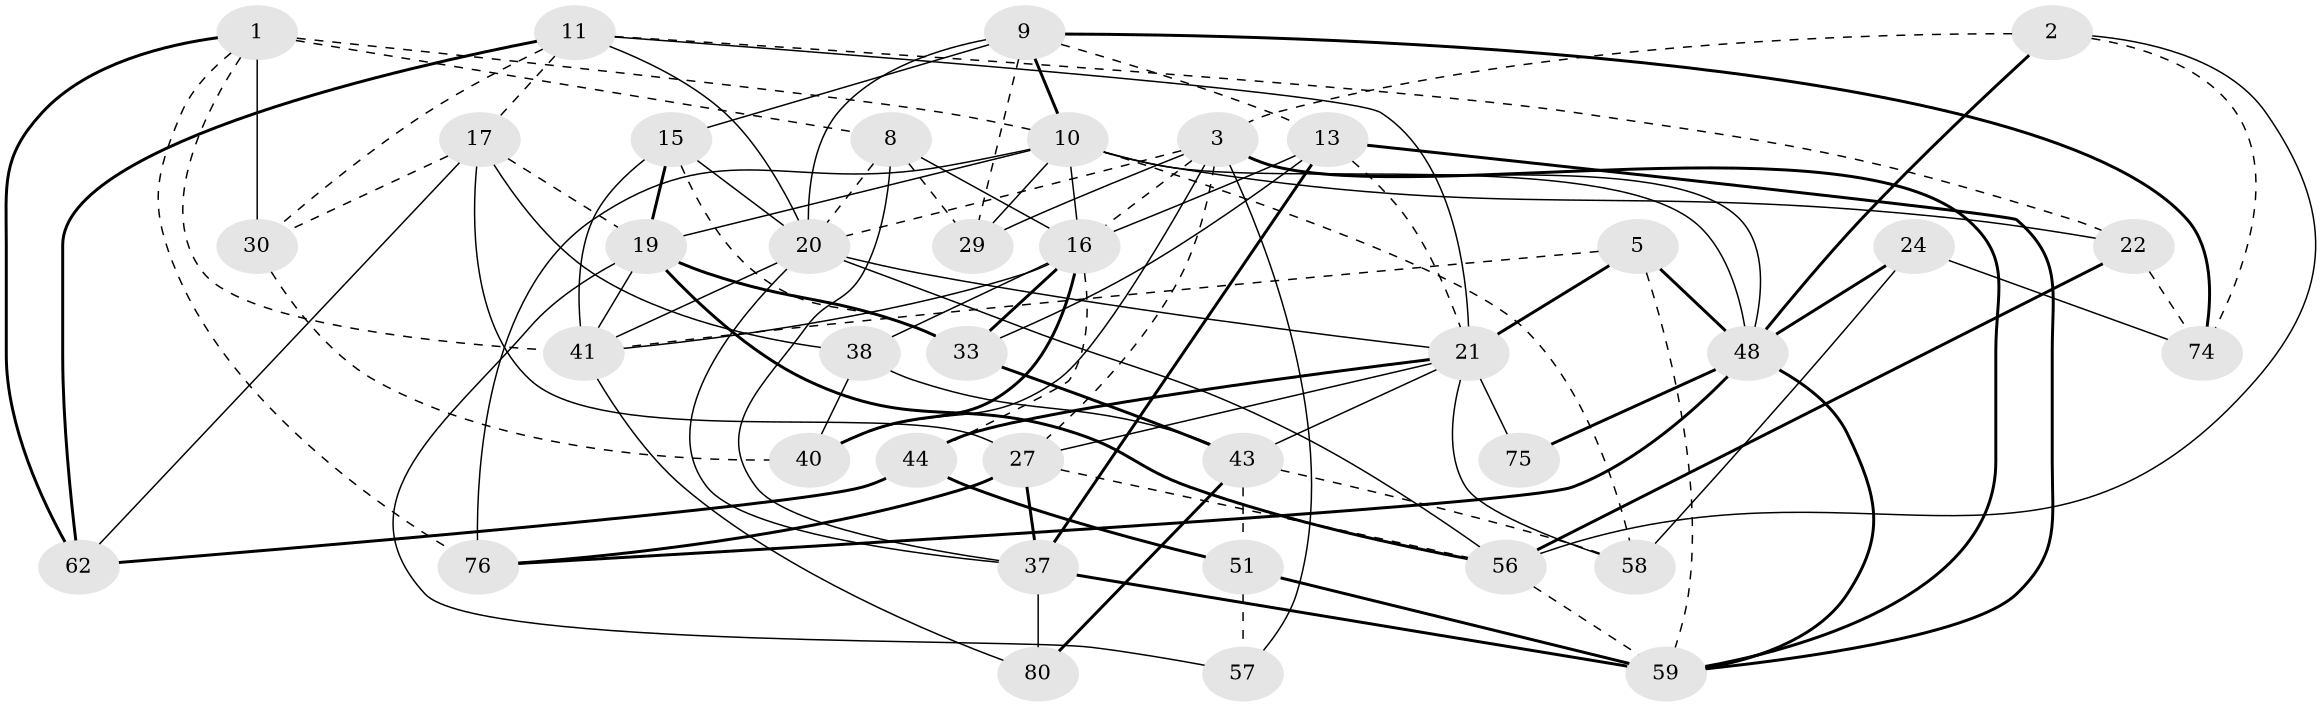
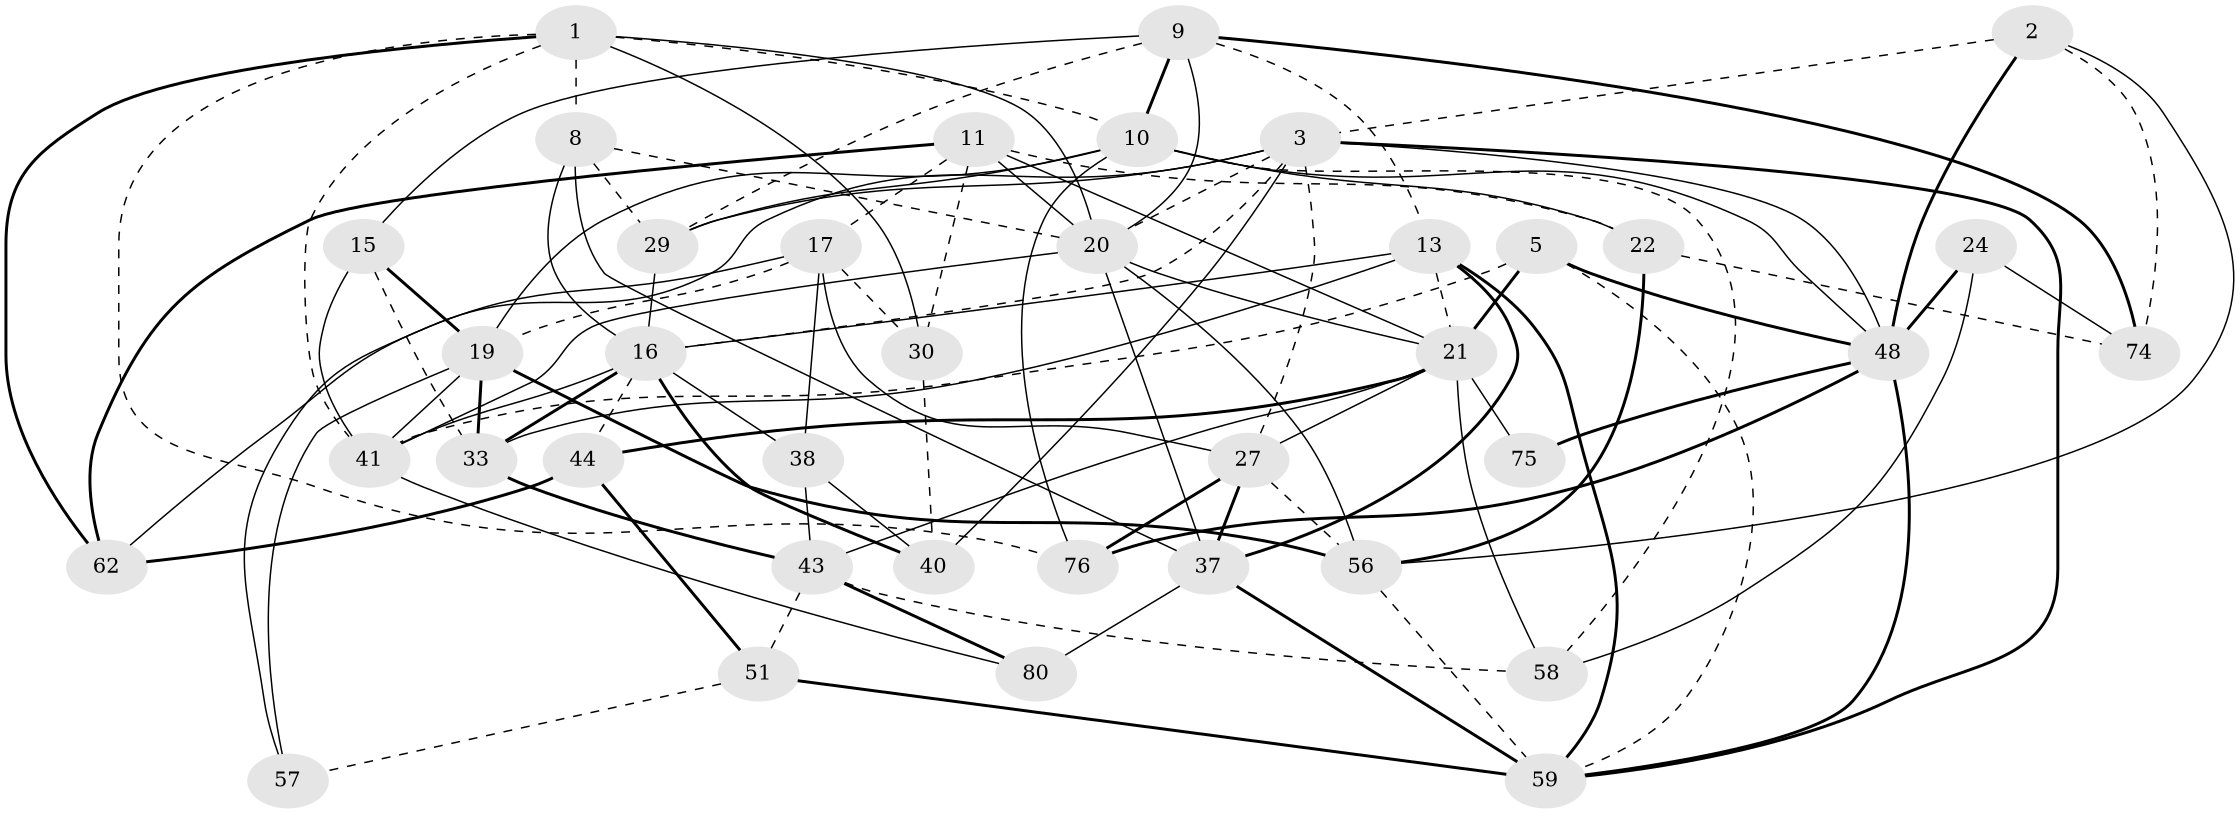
(1073, 189) -> (652, 300)
(741, 193) -> (1018, 108)
